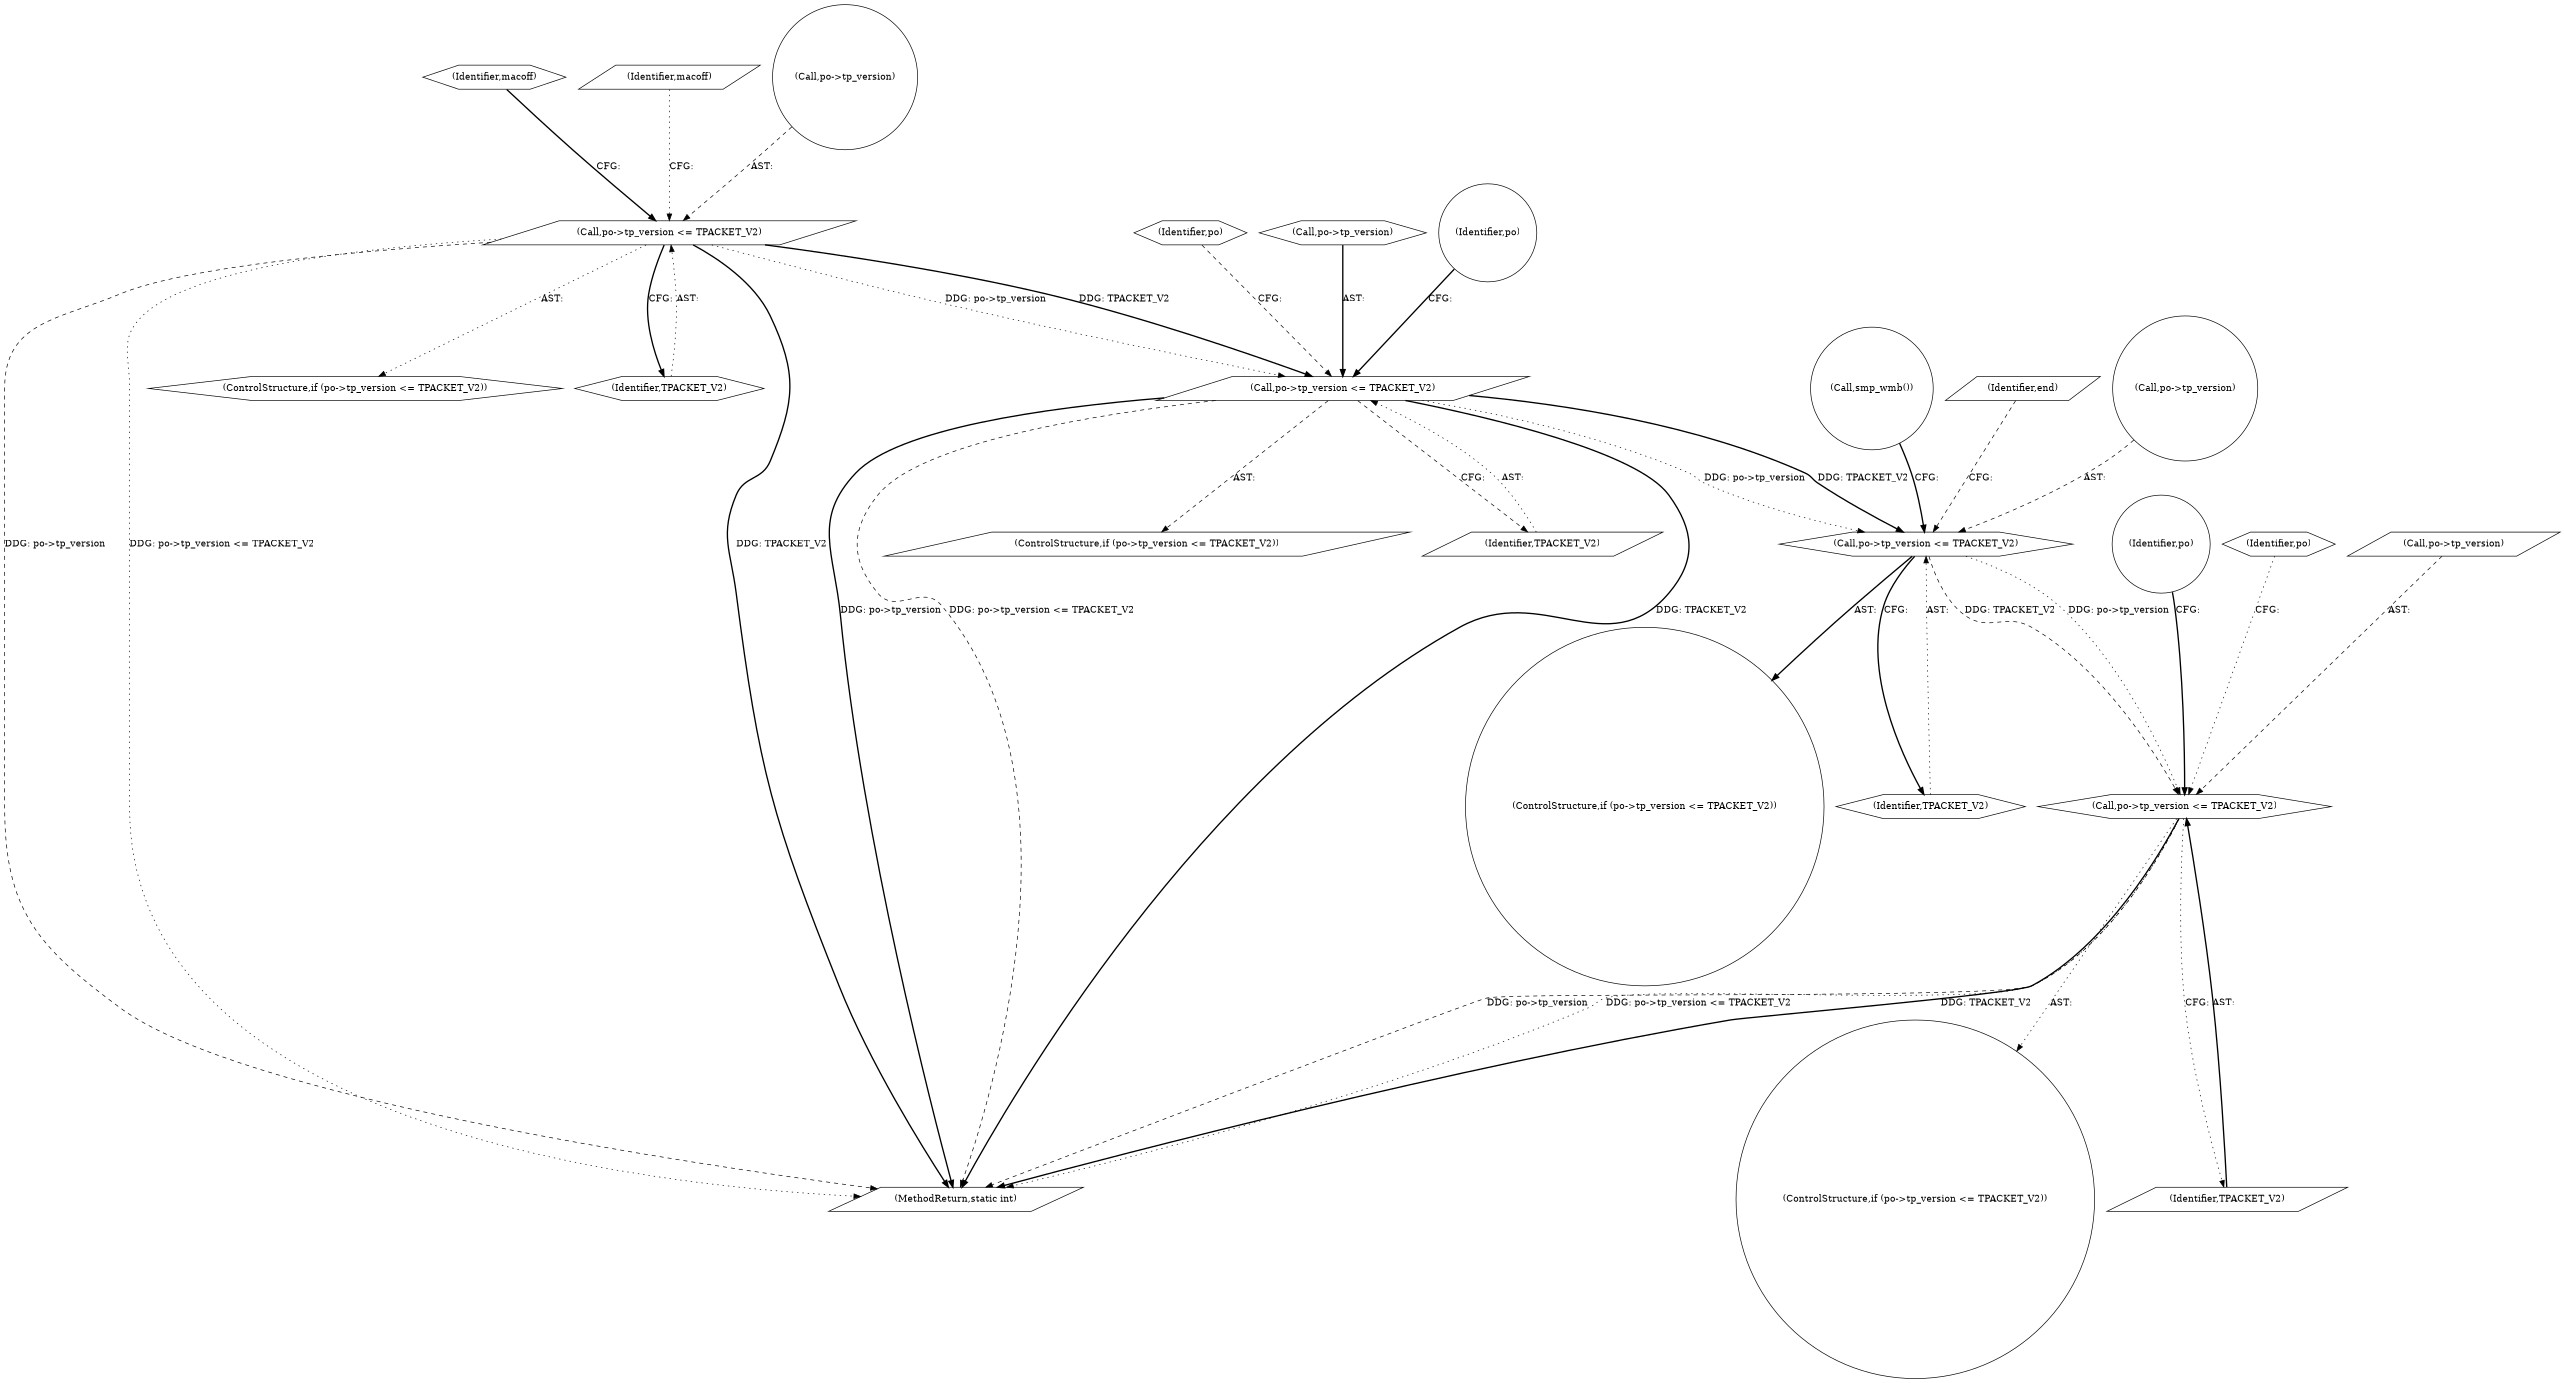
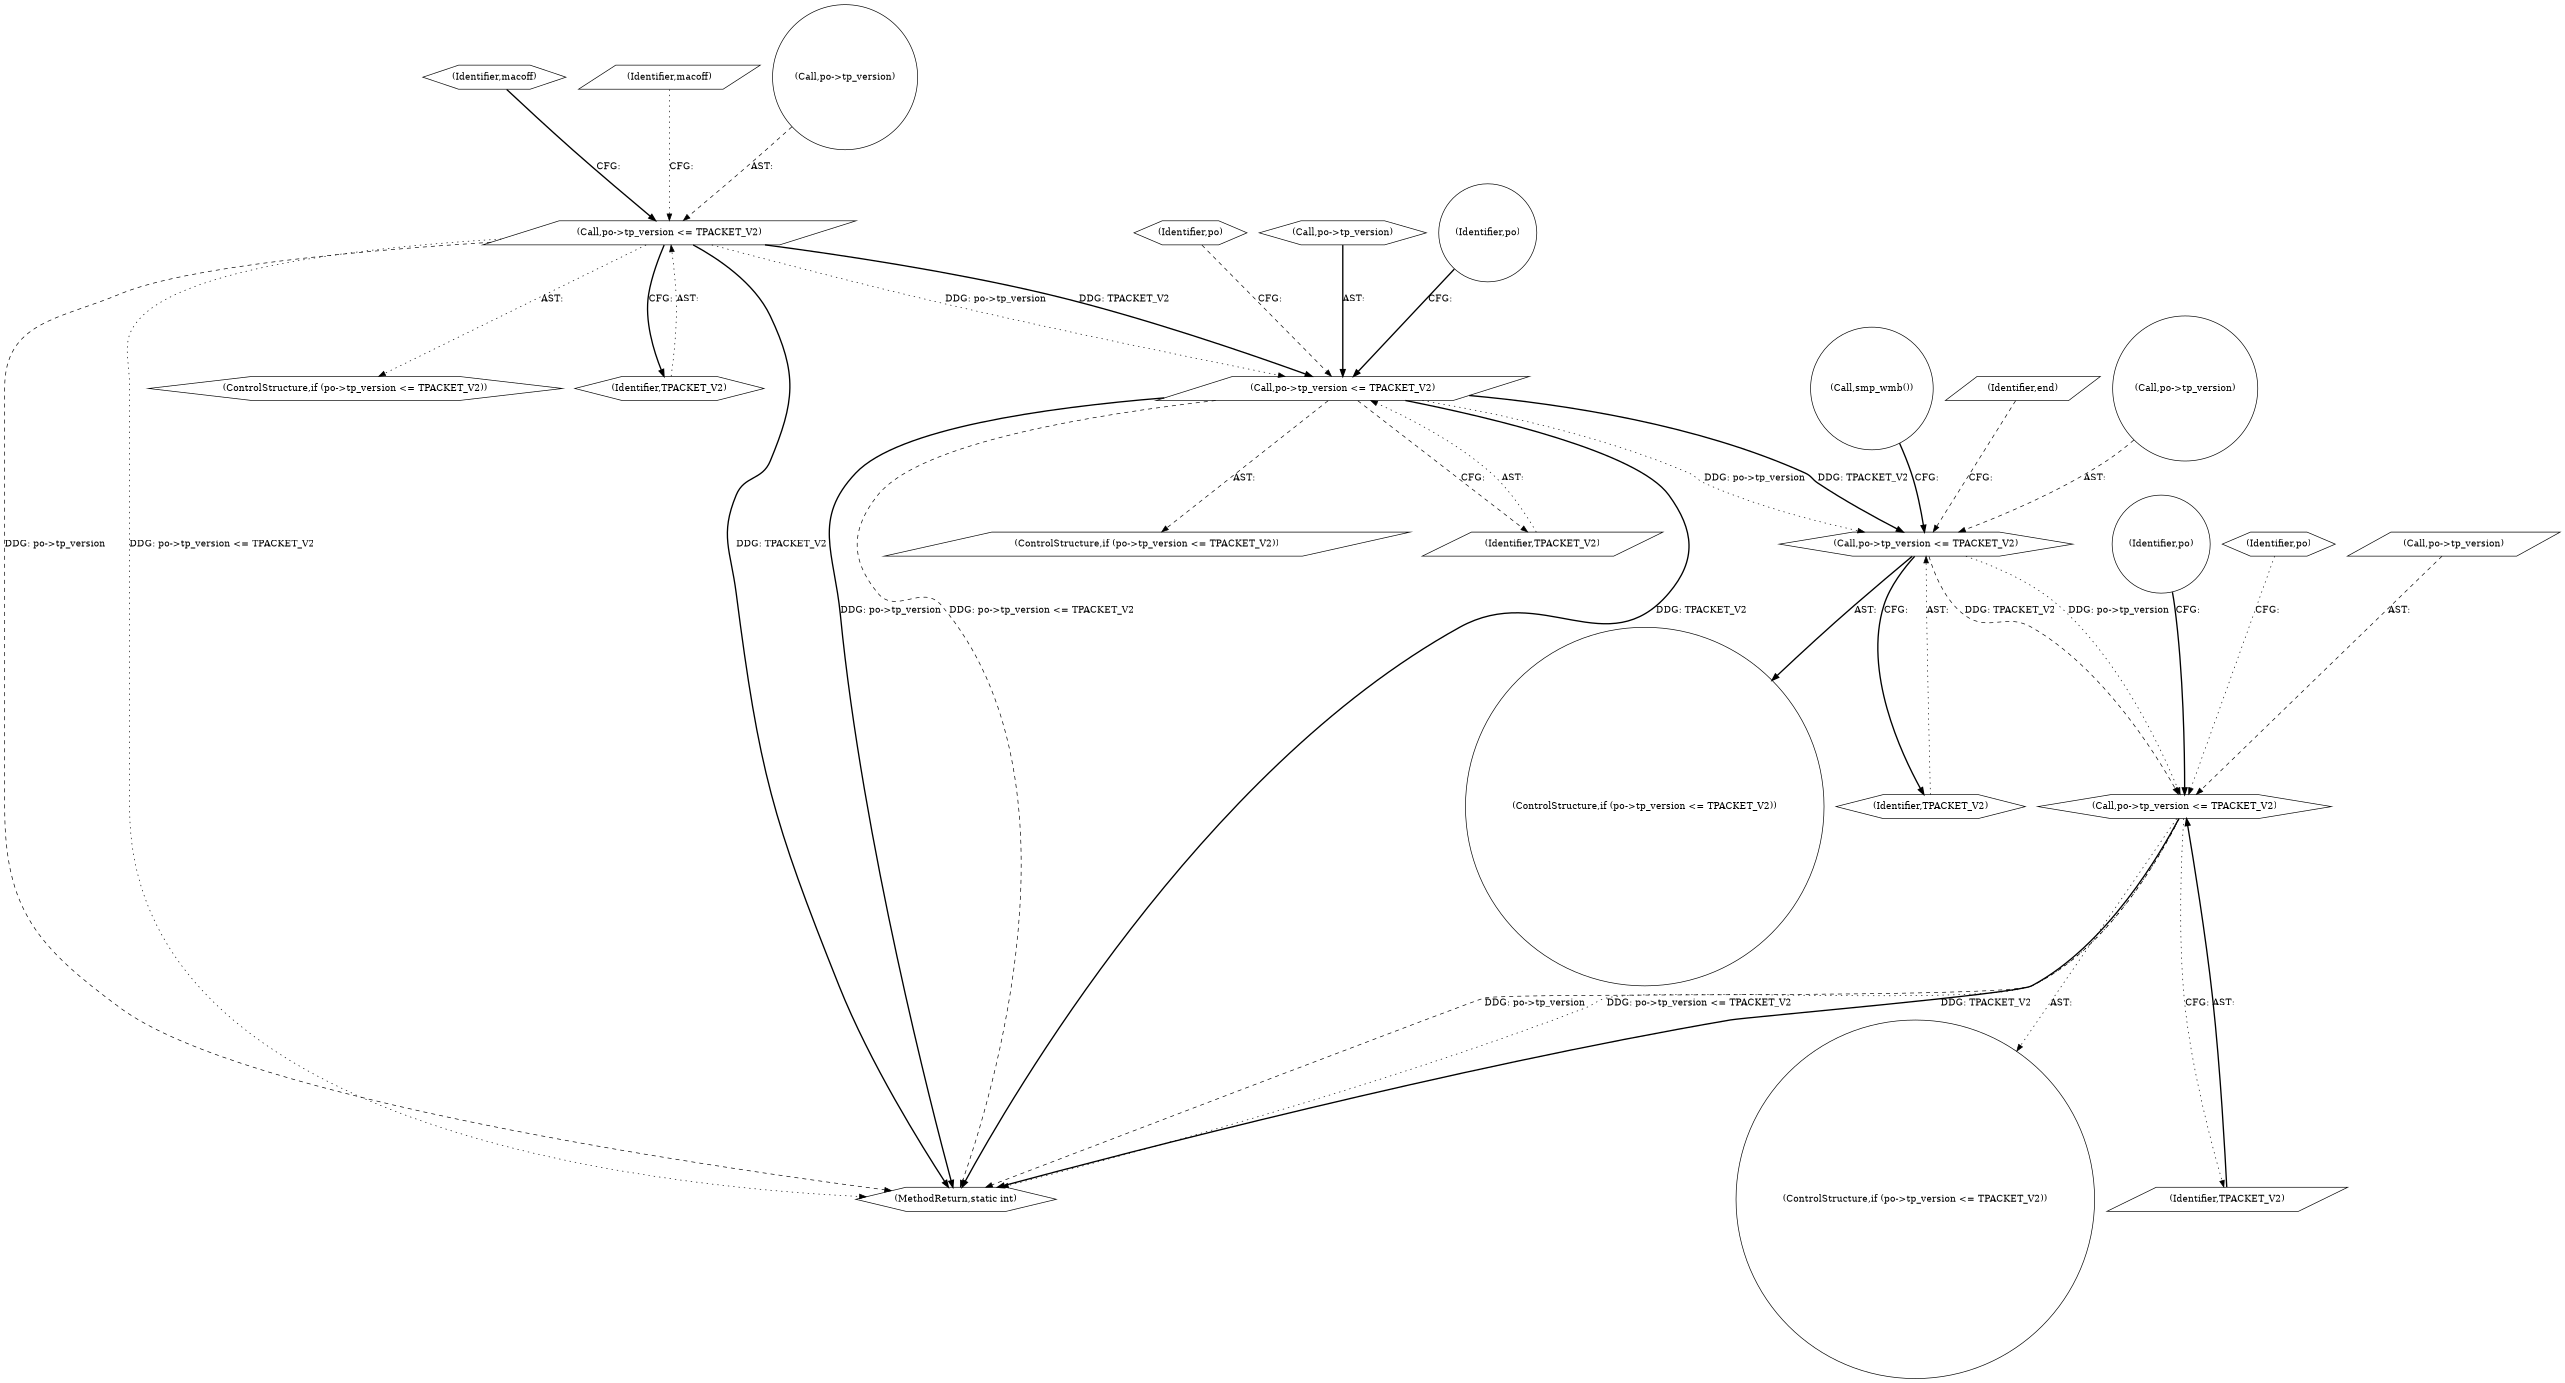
(956, 1199) -> (956, 1199)
